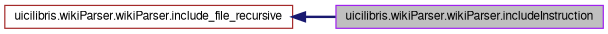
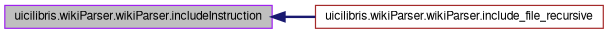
(320, 17) -> (300, 17)
